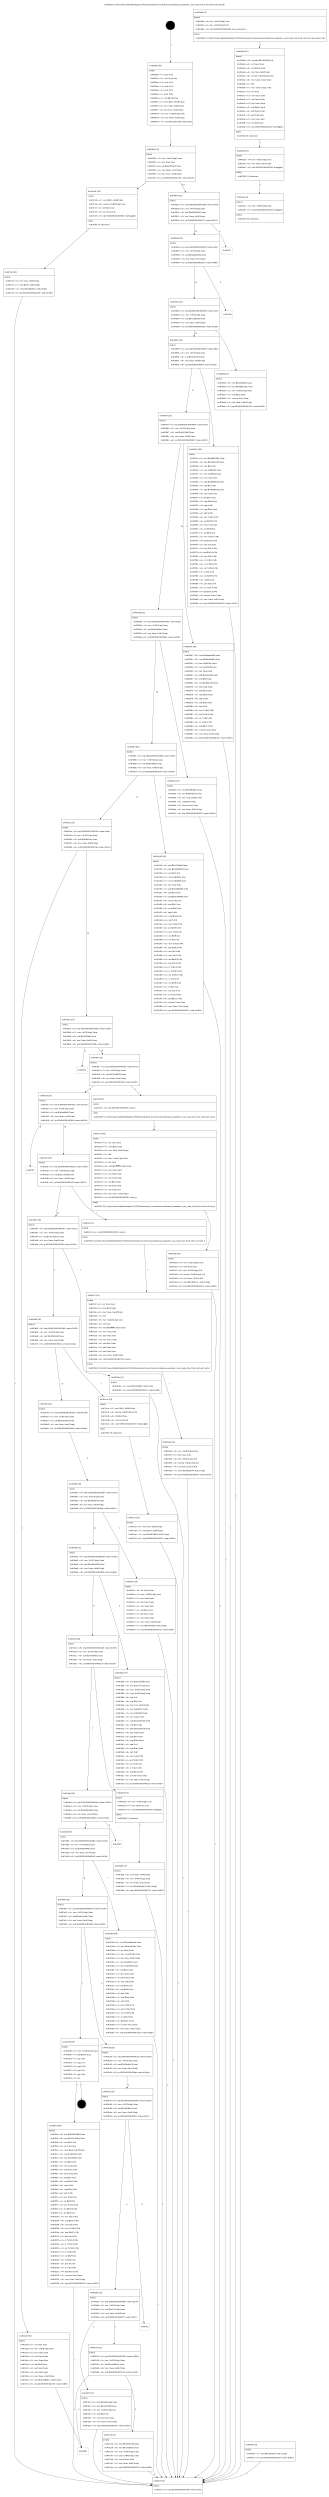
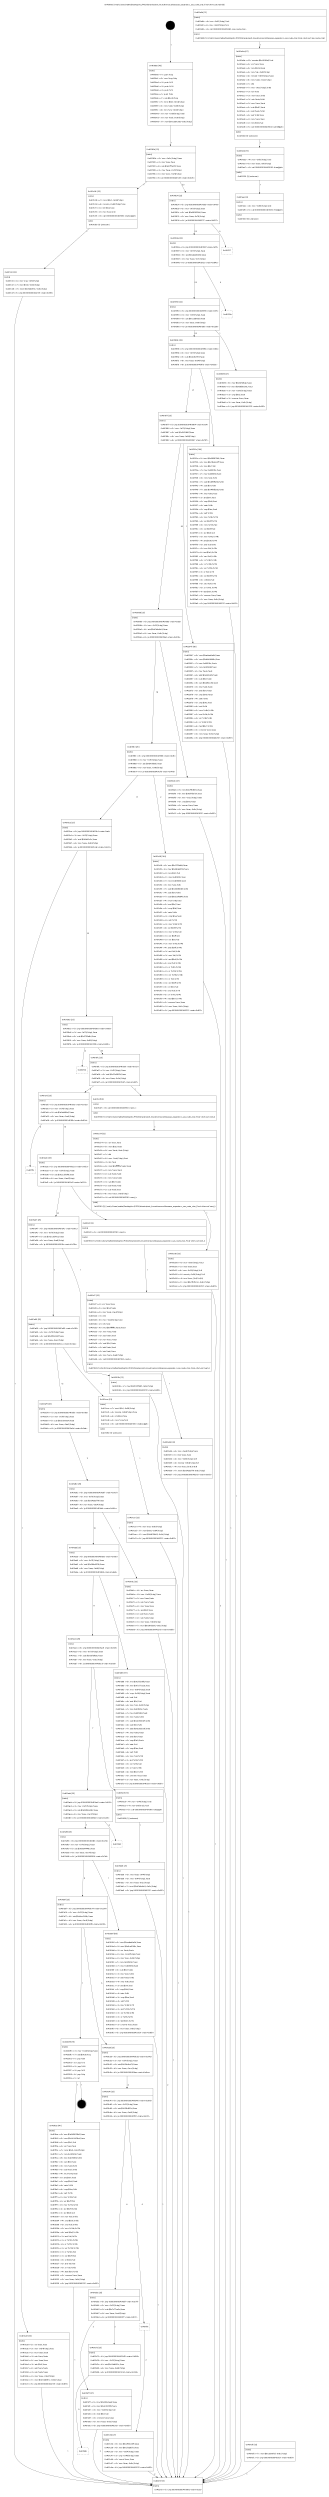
(134, 2402) -> (144, 2381)
(68, 2417) -> (66, 2469)
